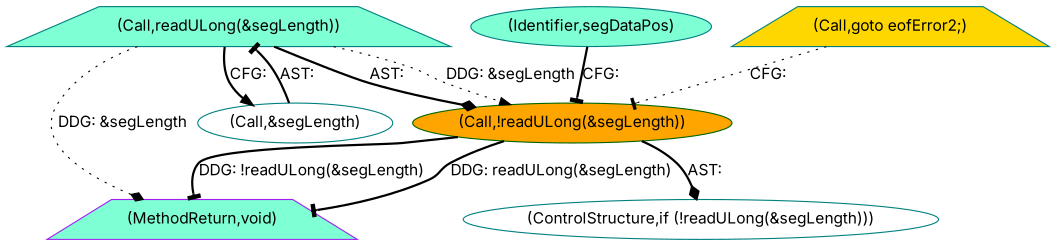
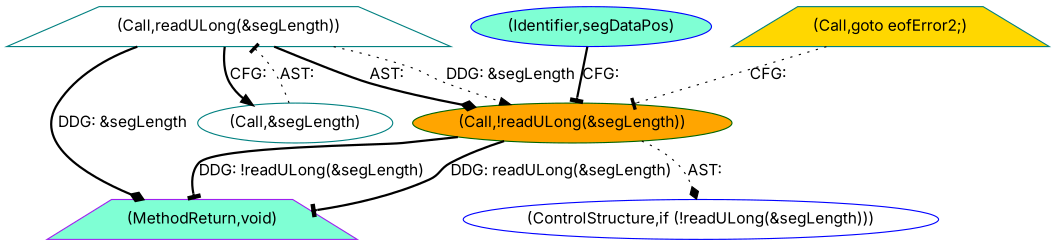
(229, 27) -> (229, 27)
(591, 27) -> (591, 27)
(276, 75) -> (276, 75)
(52, 119) -> (52, 119)
(672, 159) -> (672, 159)
(701, 219) -> (701, 219)
